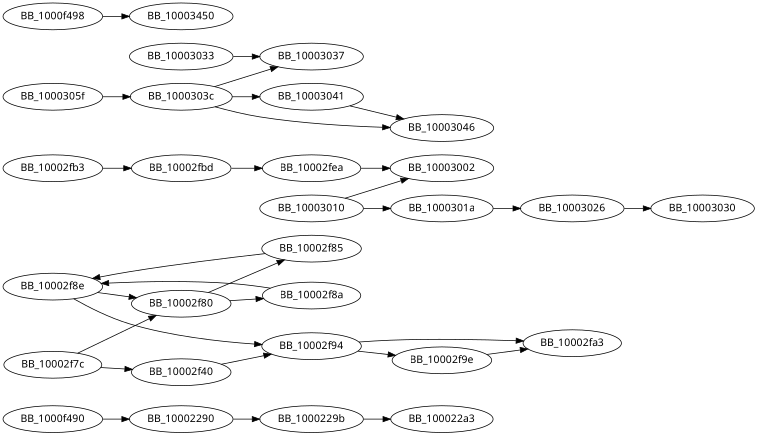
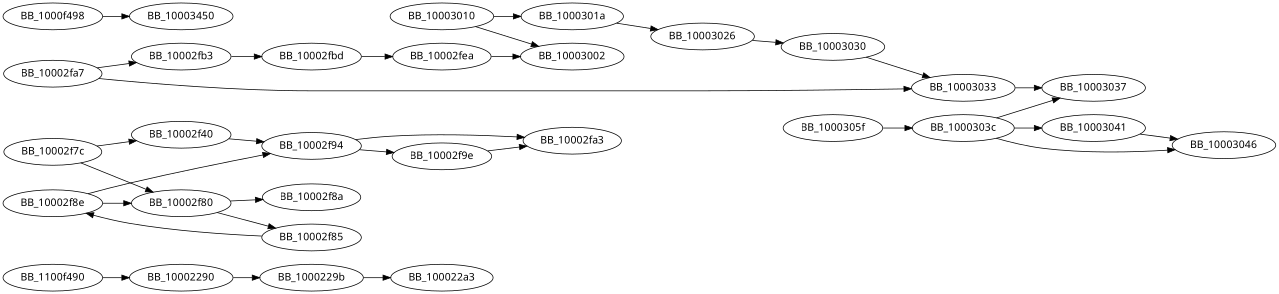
none -> (894, 66)
none -> (53, 74)
(190, 282) -> none
(53, 419) -> (53, 278)
